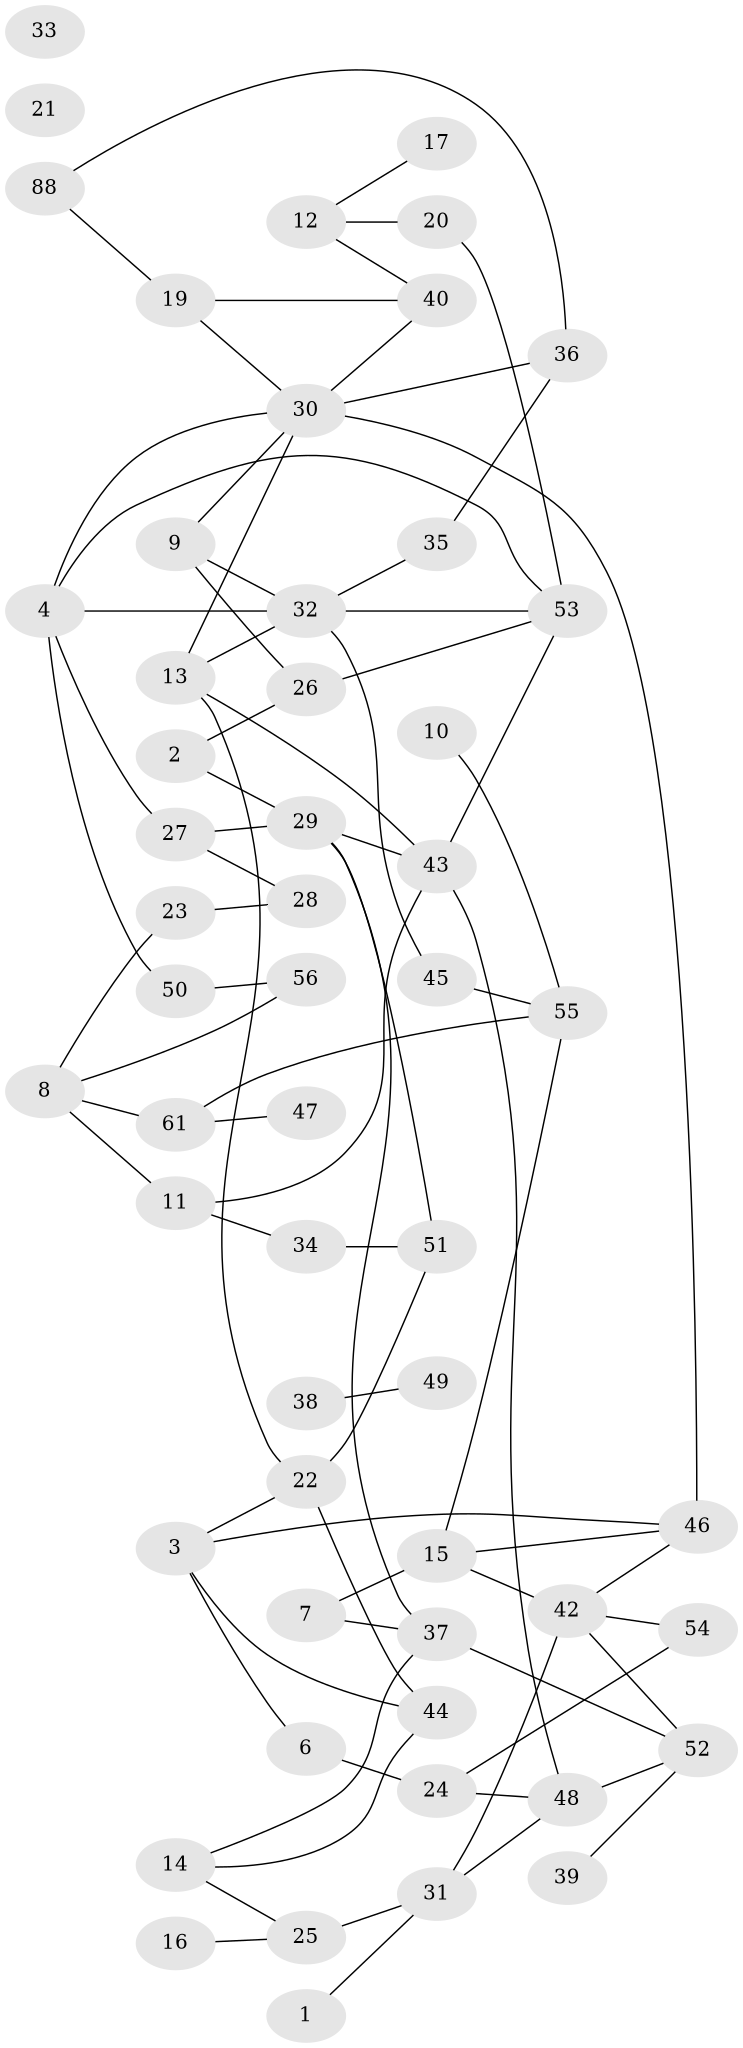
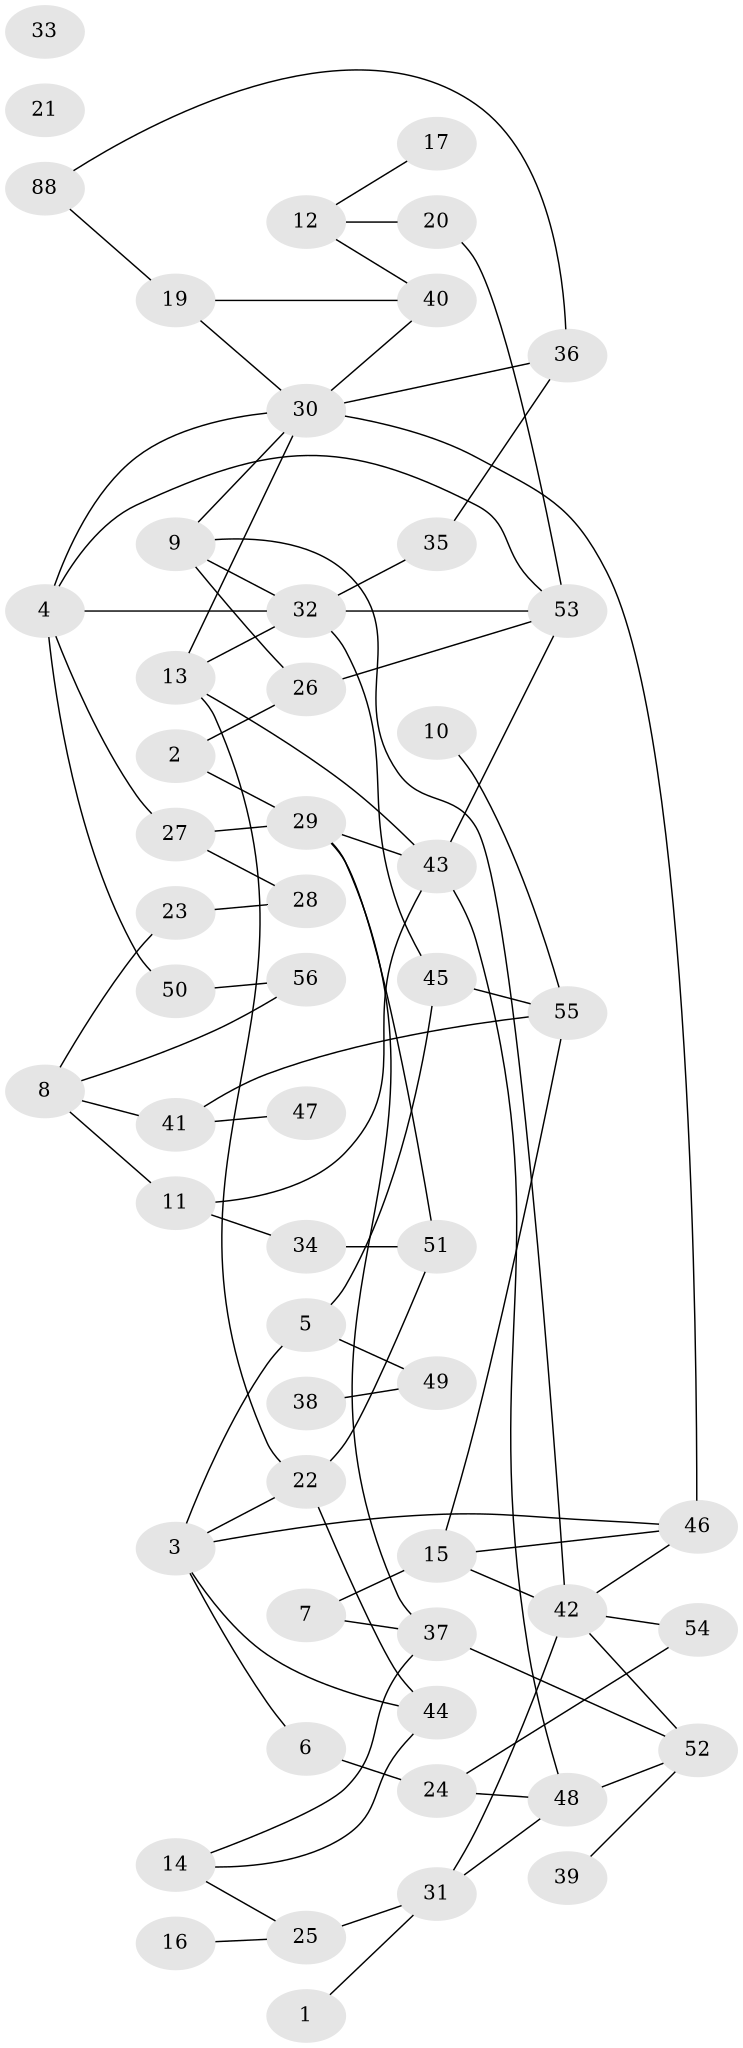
none -> (509, 981)
(176, 1125) -> (176, 1125)
none -> (306, 1325)
